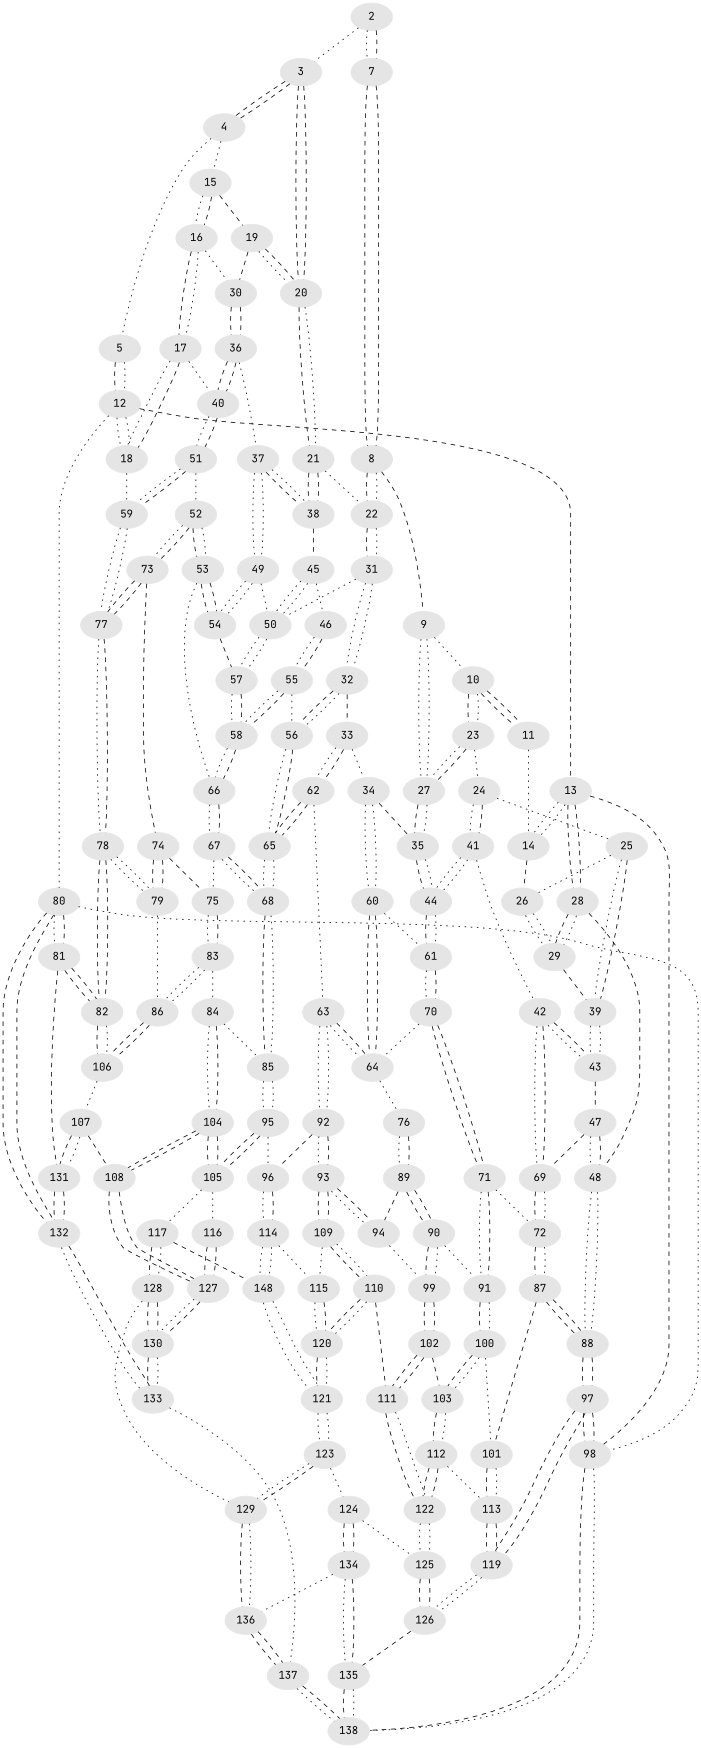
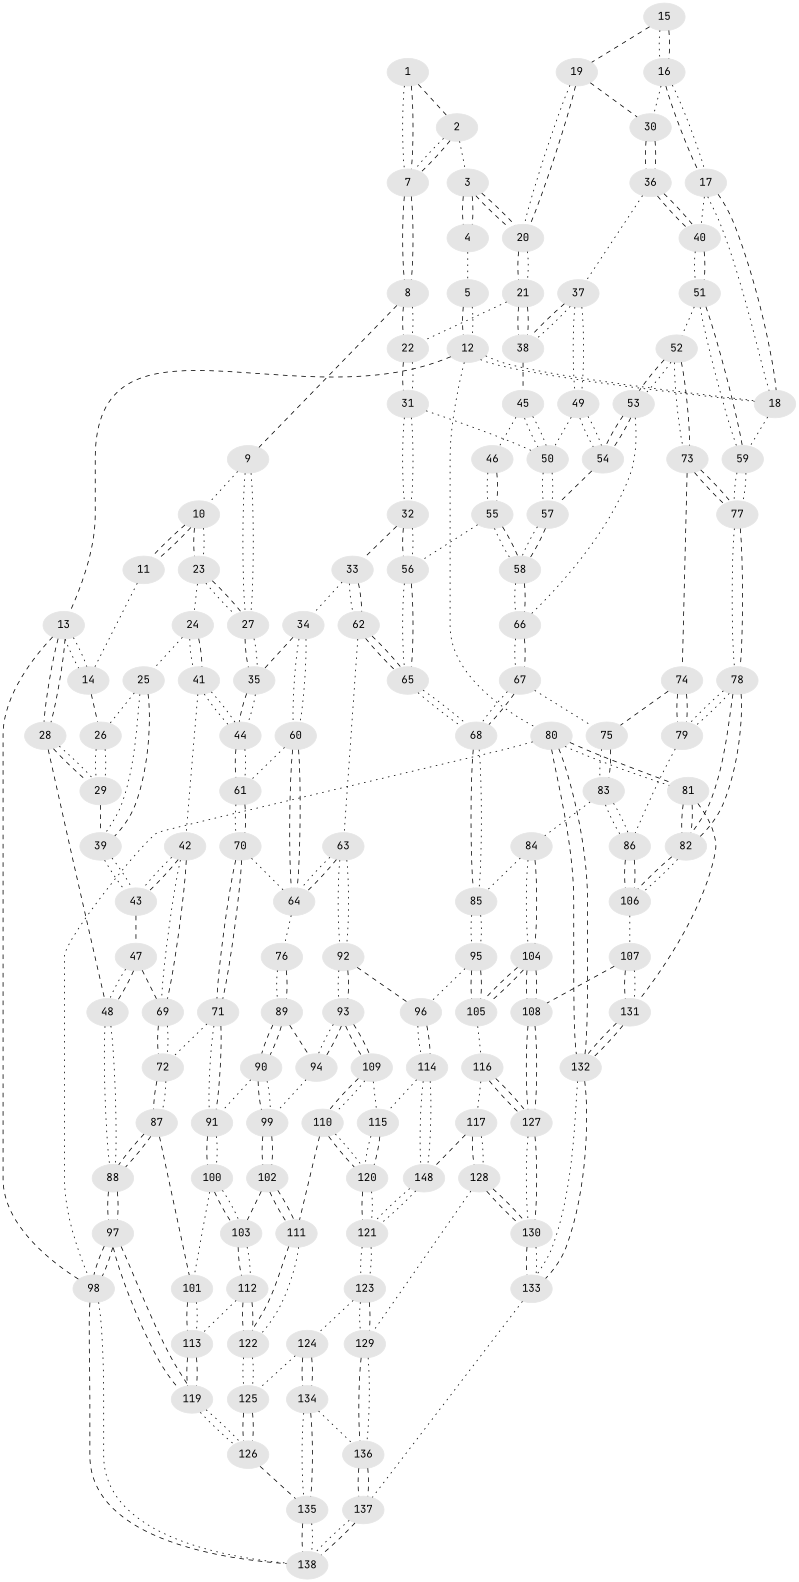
none -> (408, 72)
(217, 155) -> none
(185, 1206) -> (479, 1095)
